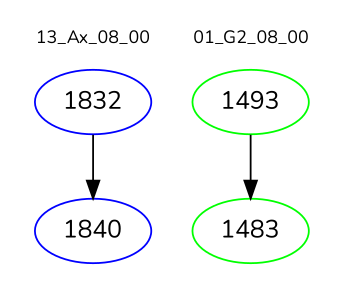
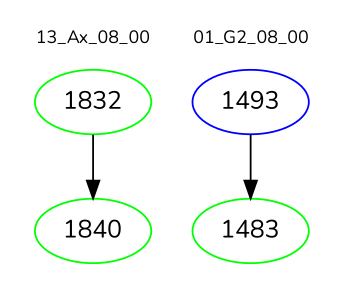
(93, 102) -> (93, 102)
(251, 102) -> (251, 102)
(93, 231) -> (93, 231)
